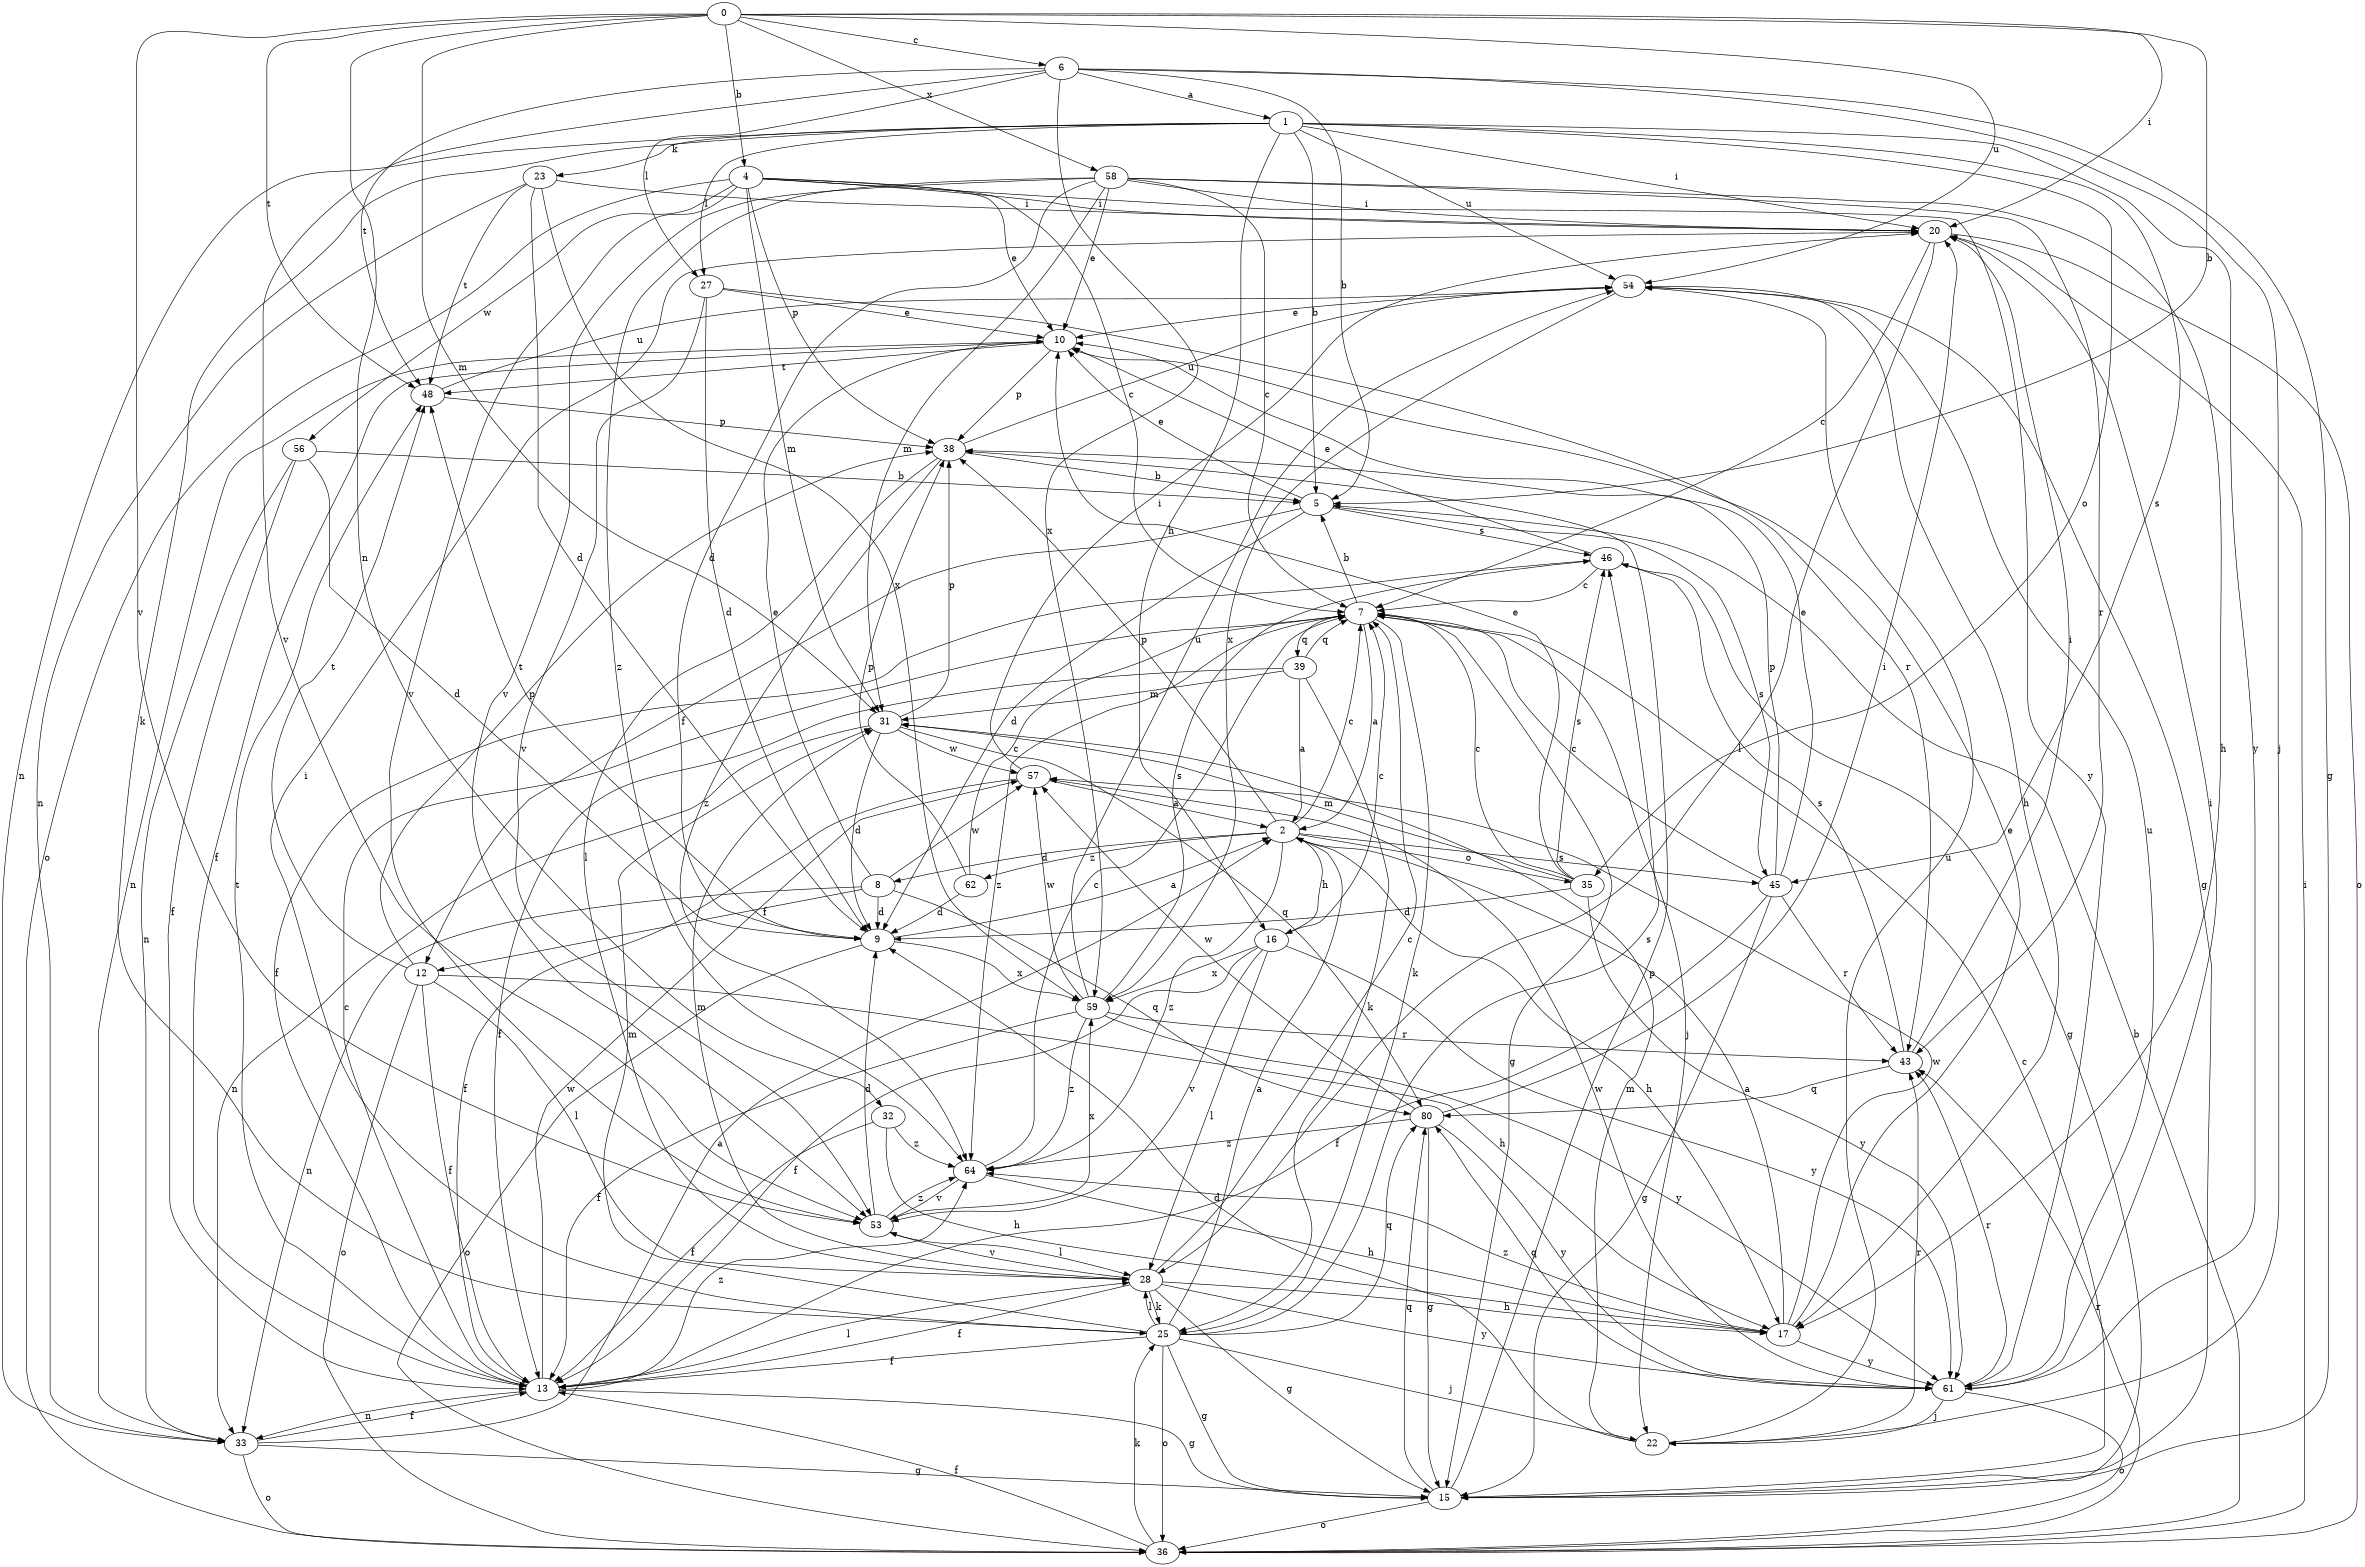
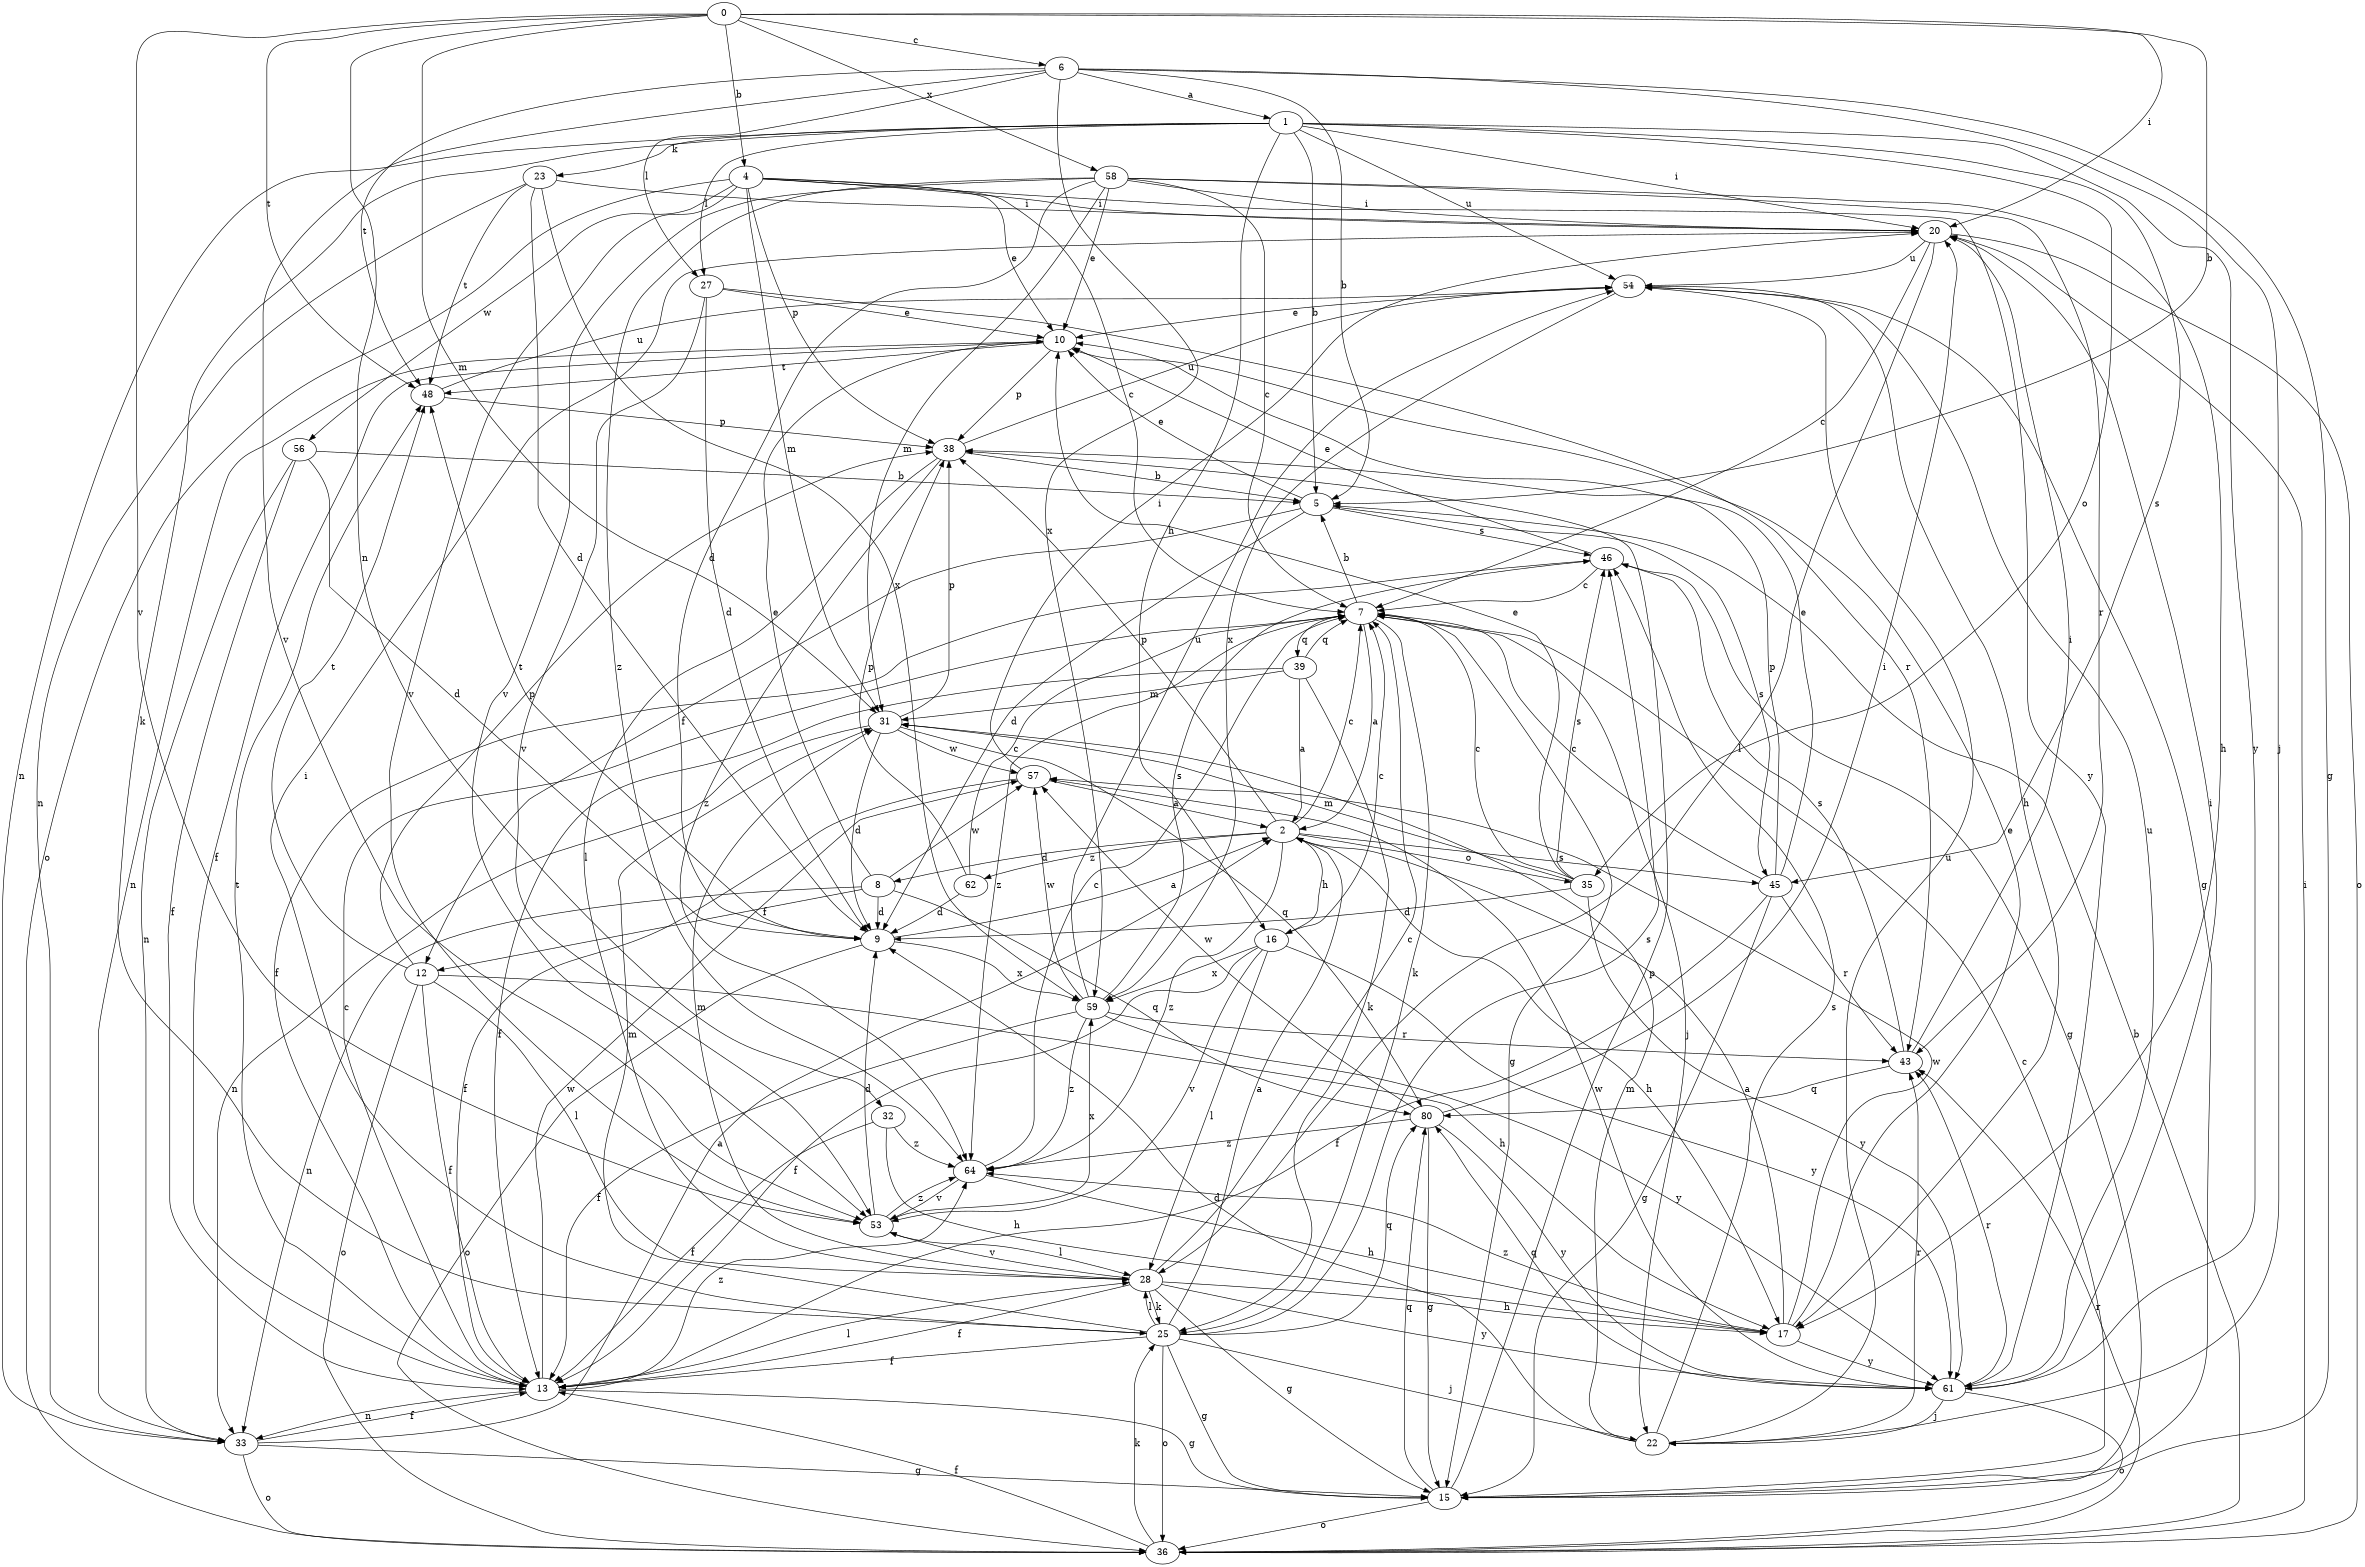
(1578, 46) -> (1793, 280)
none -> (1821, 1015)
